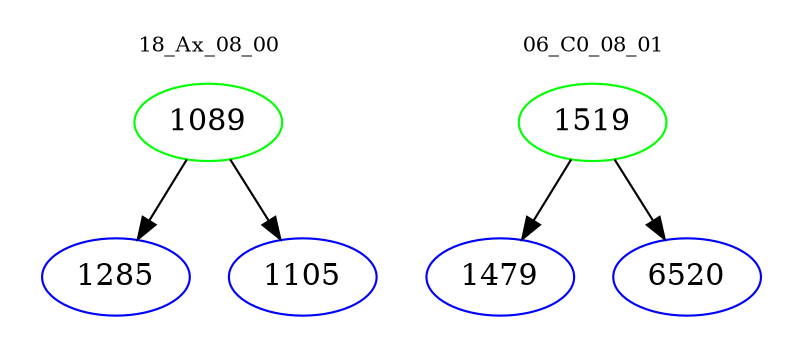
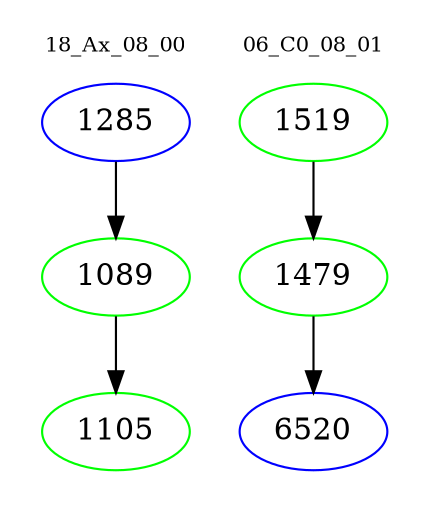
(168, 190) -> (116, 189)
(634, 190) -> (313, 344)
(303, 277) -> (116, 432)
(500, 277) -> (313, 277)
